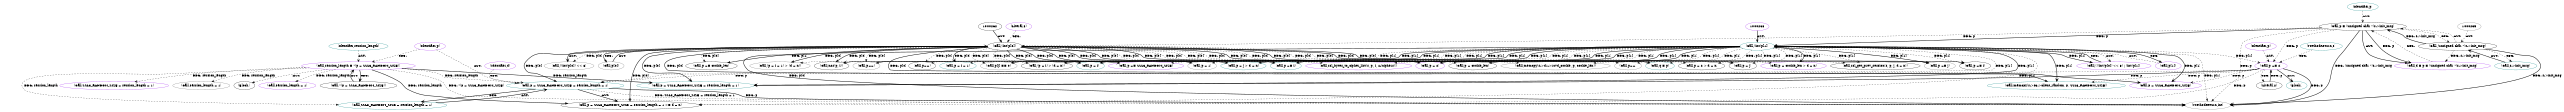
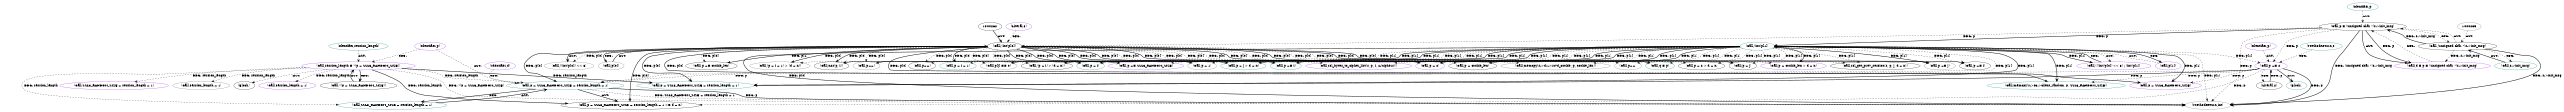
(1757, 26) -> none
(1504, 95) -> none
